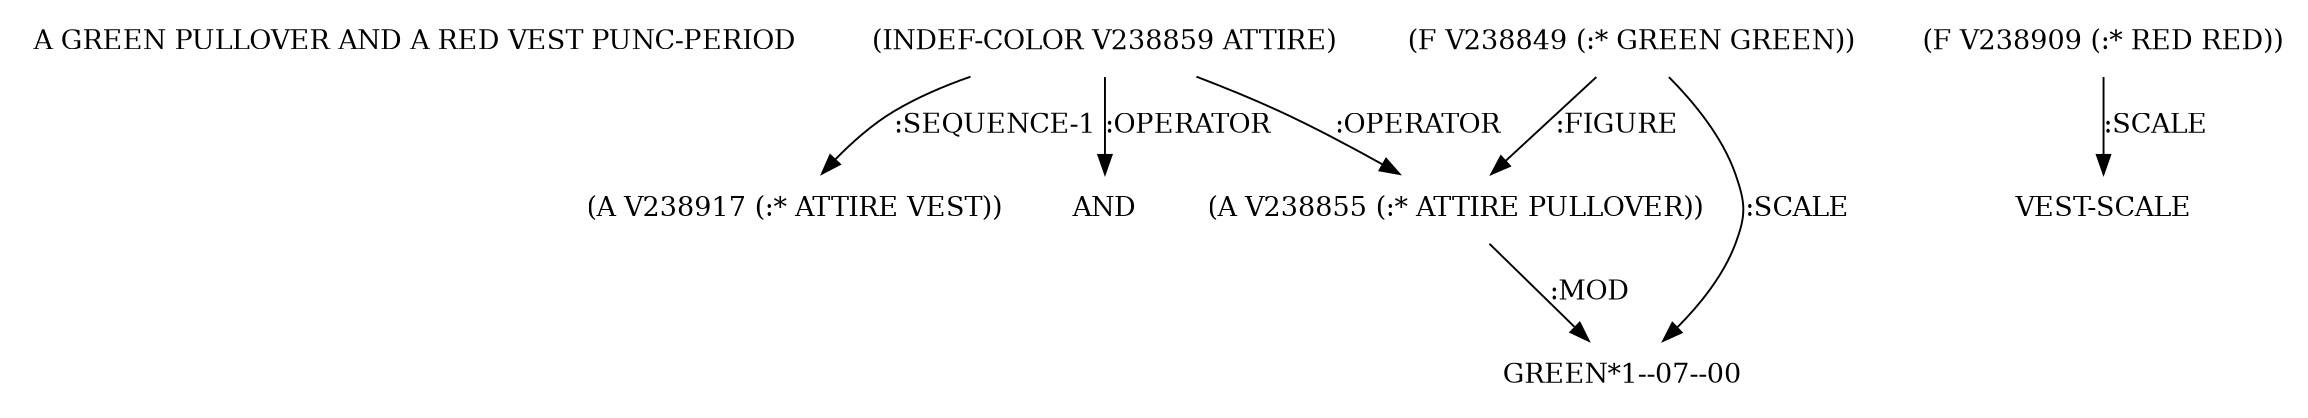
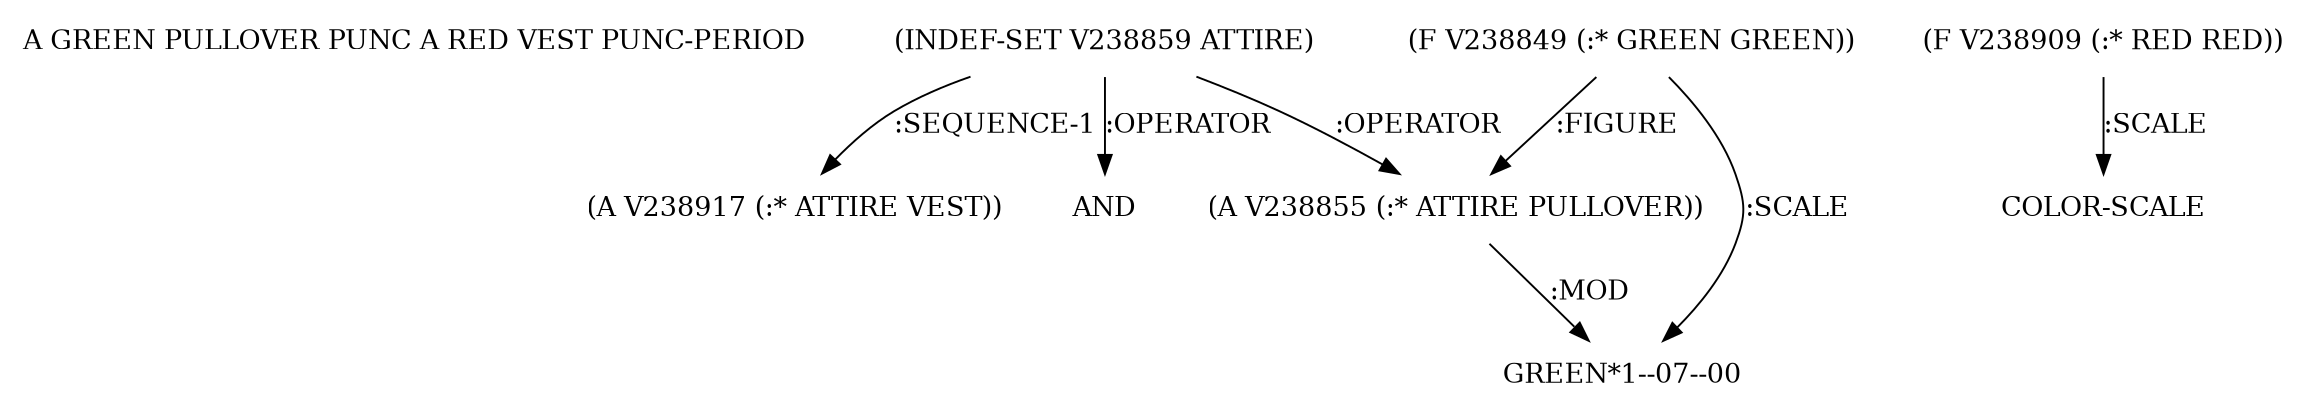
(415, 42) -> (415, 42)
(1105, 42) -> (1105, 42)
(2104, 209) -> (2104, 209)
